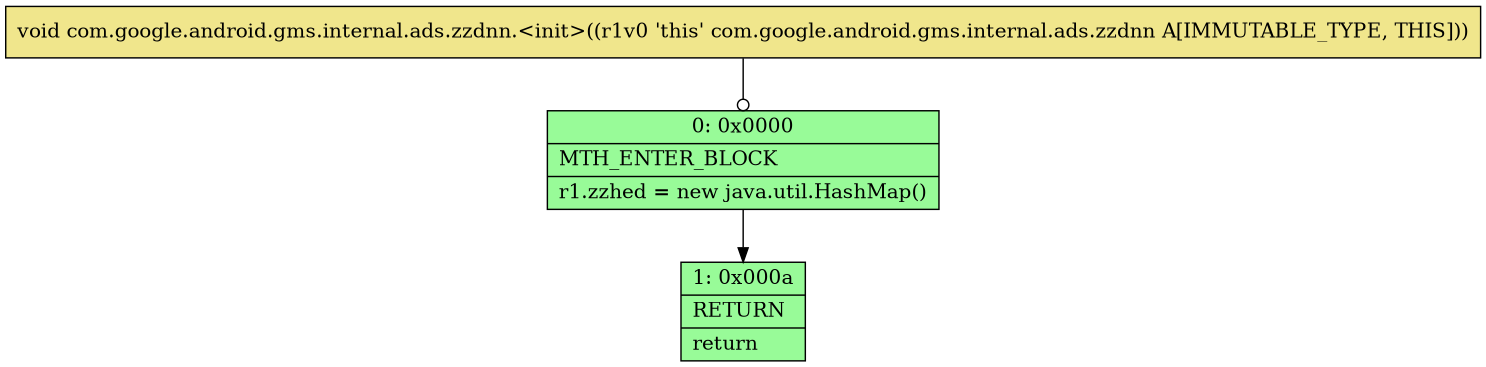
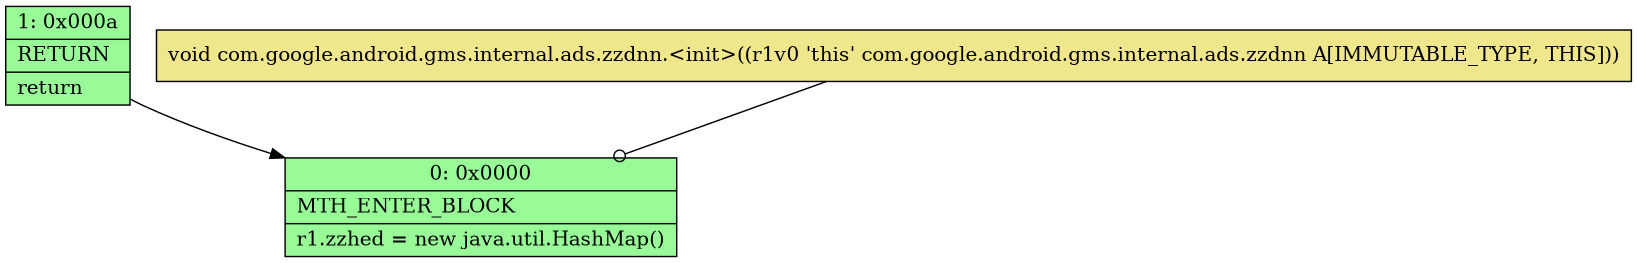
(743, 229) -> (200, 129)
